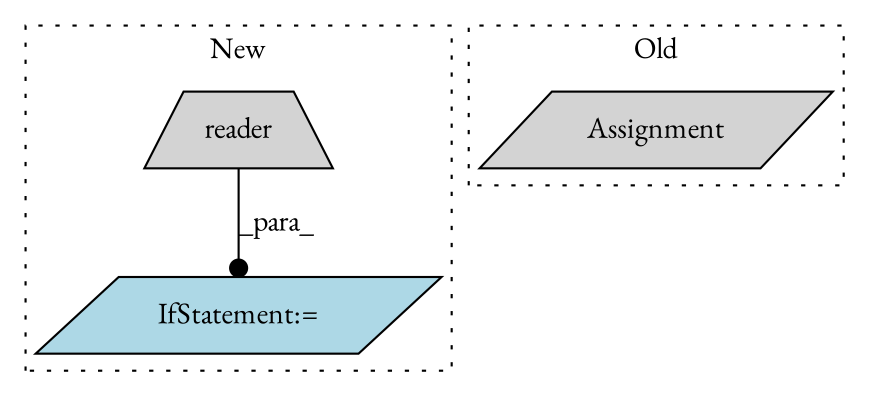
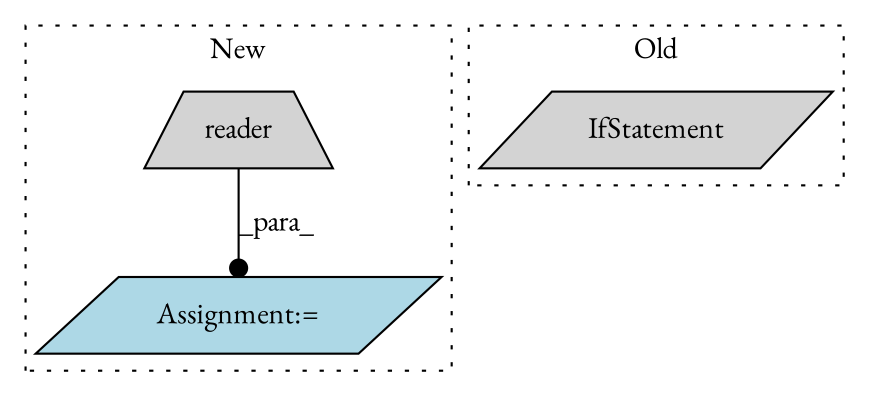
(656, 130) -> (656, 130)
(239, 315) -> (239, 315)
